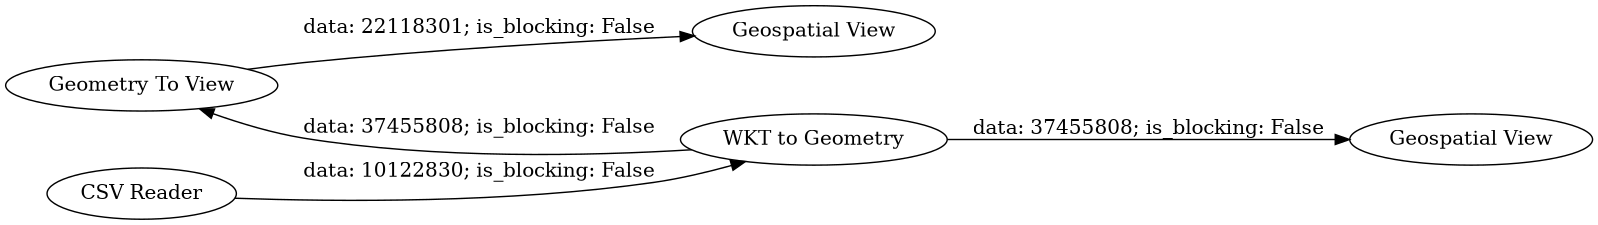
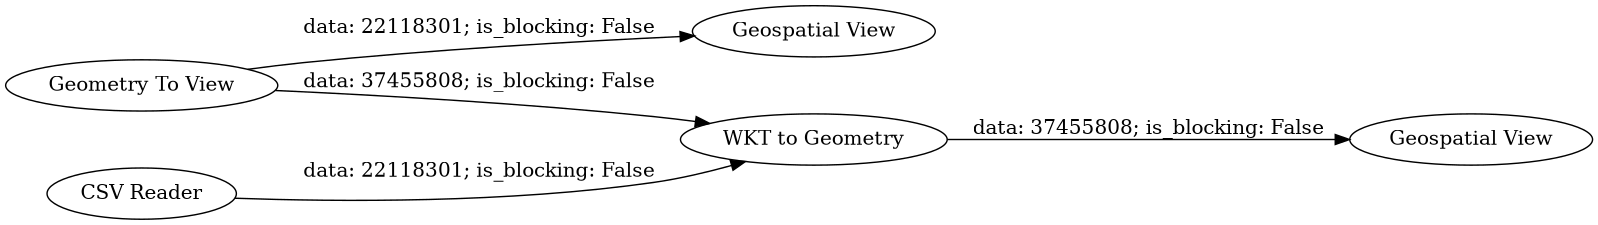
(450, 152) -> (486, 102)
(479, 172) -> (479, 172)
